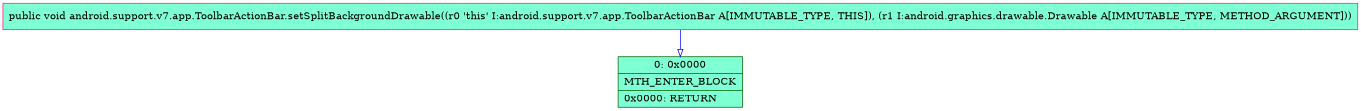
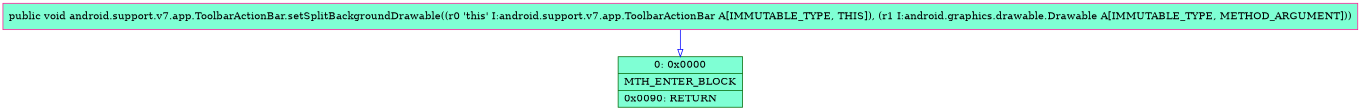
(676, 98) -> (676, 98)
